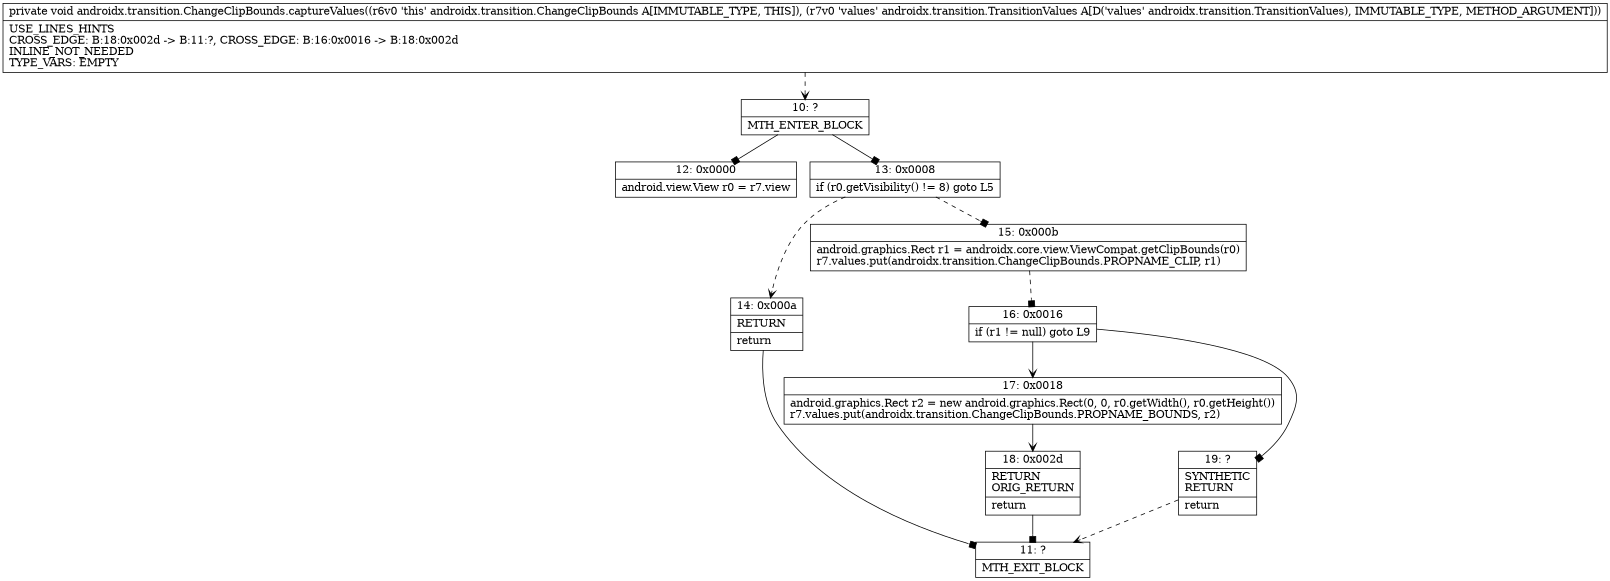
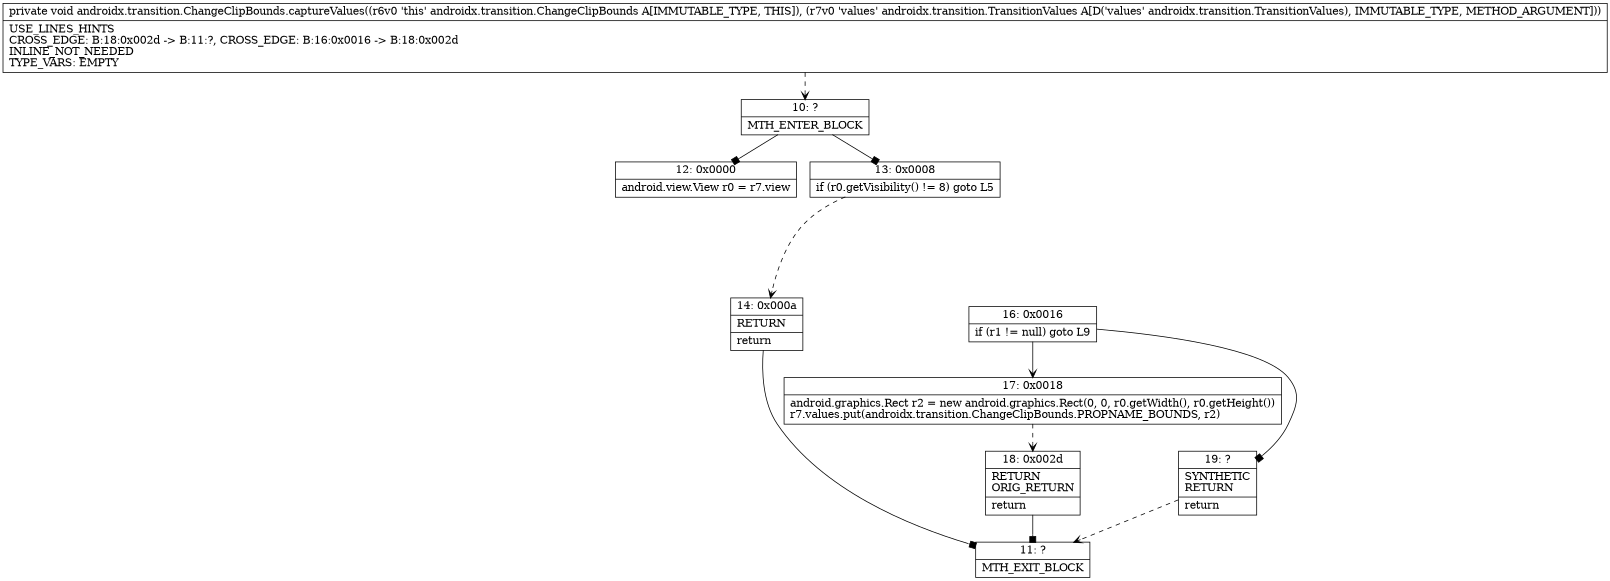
(1028, 248) -> none
(1033, 434) -> (1033, 434)
